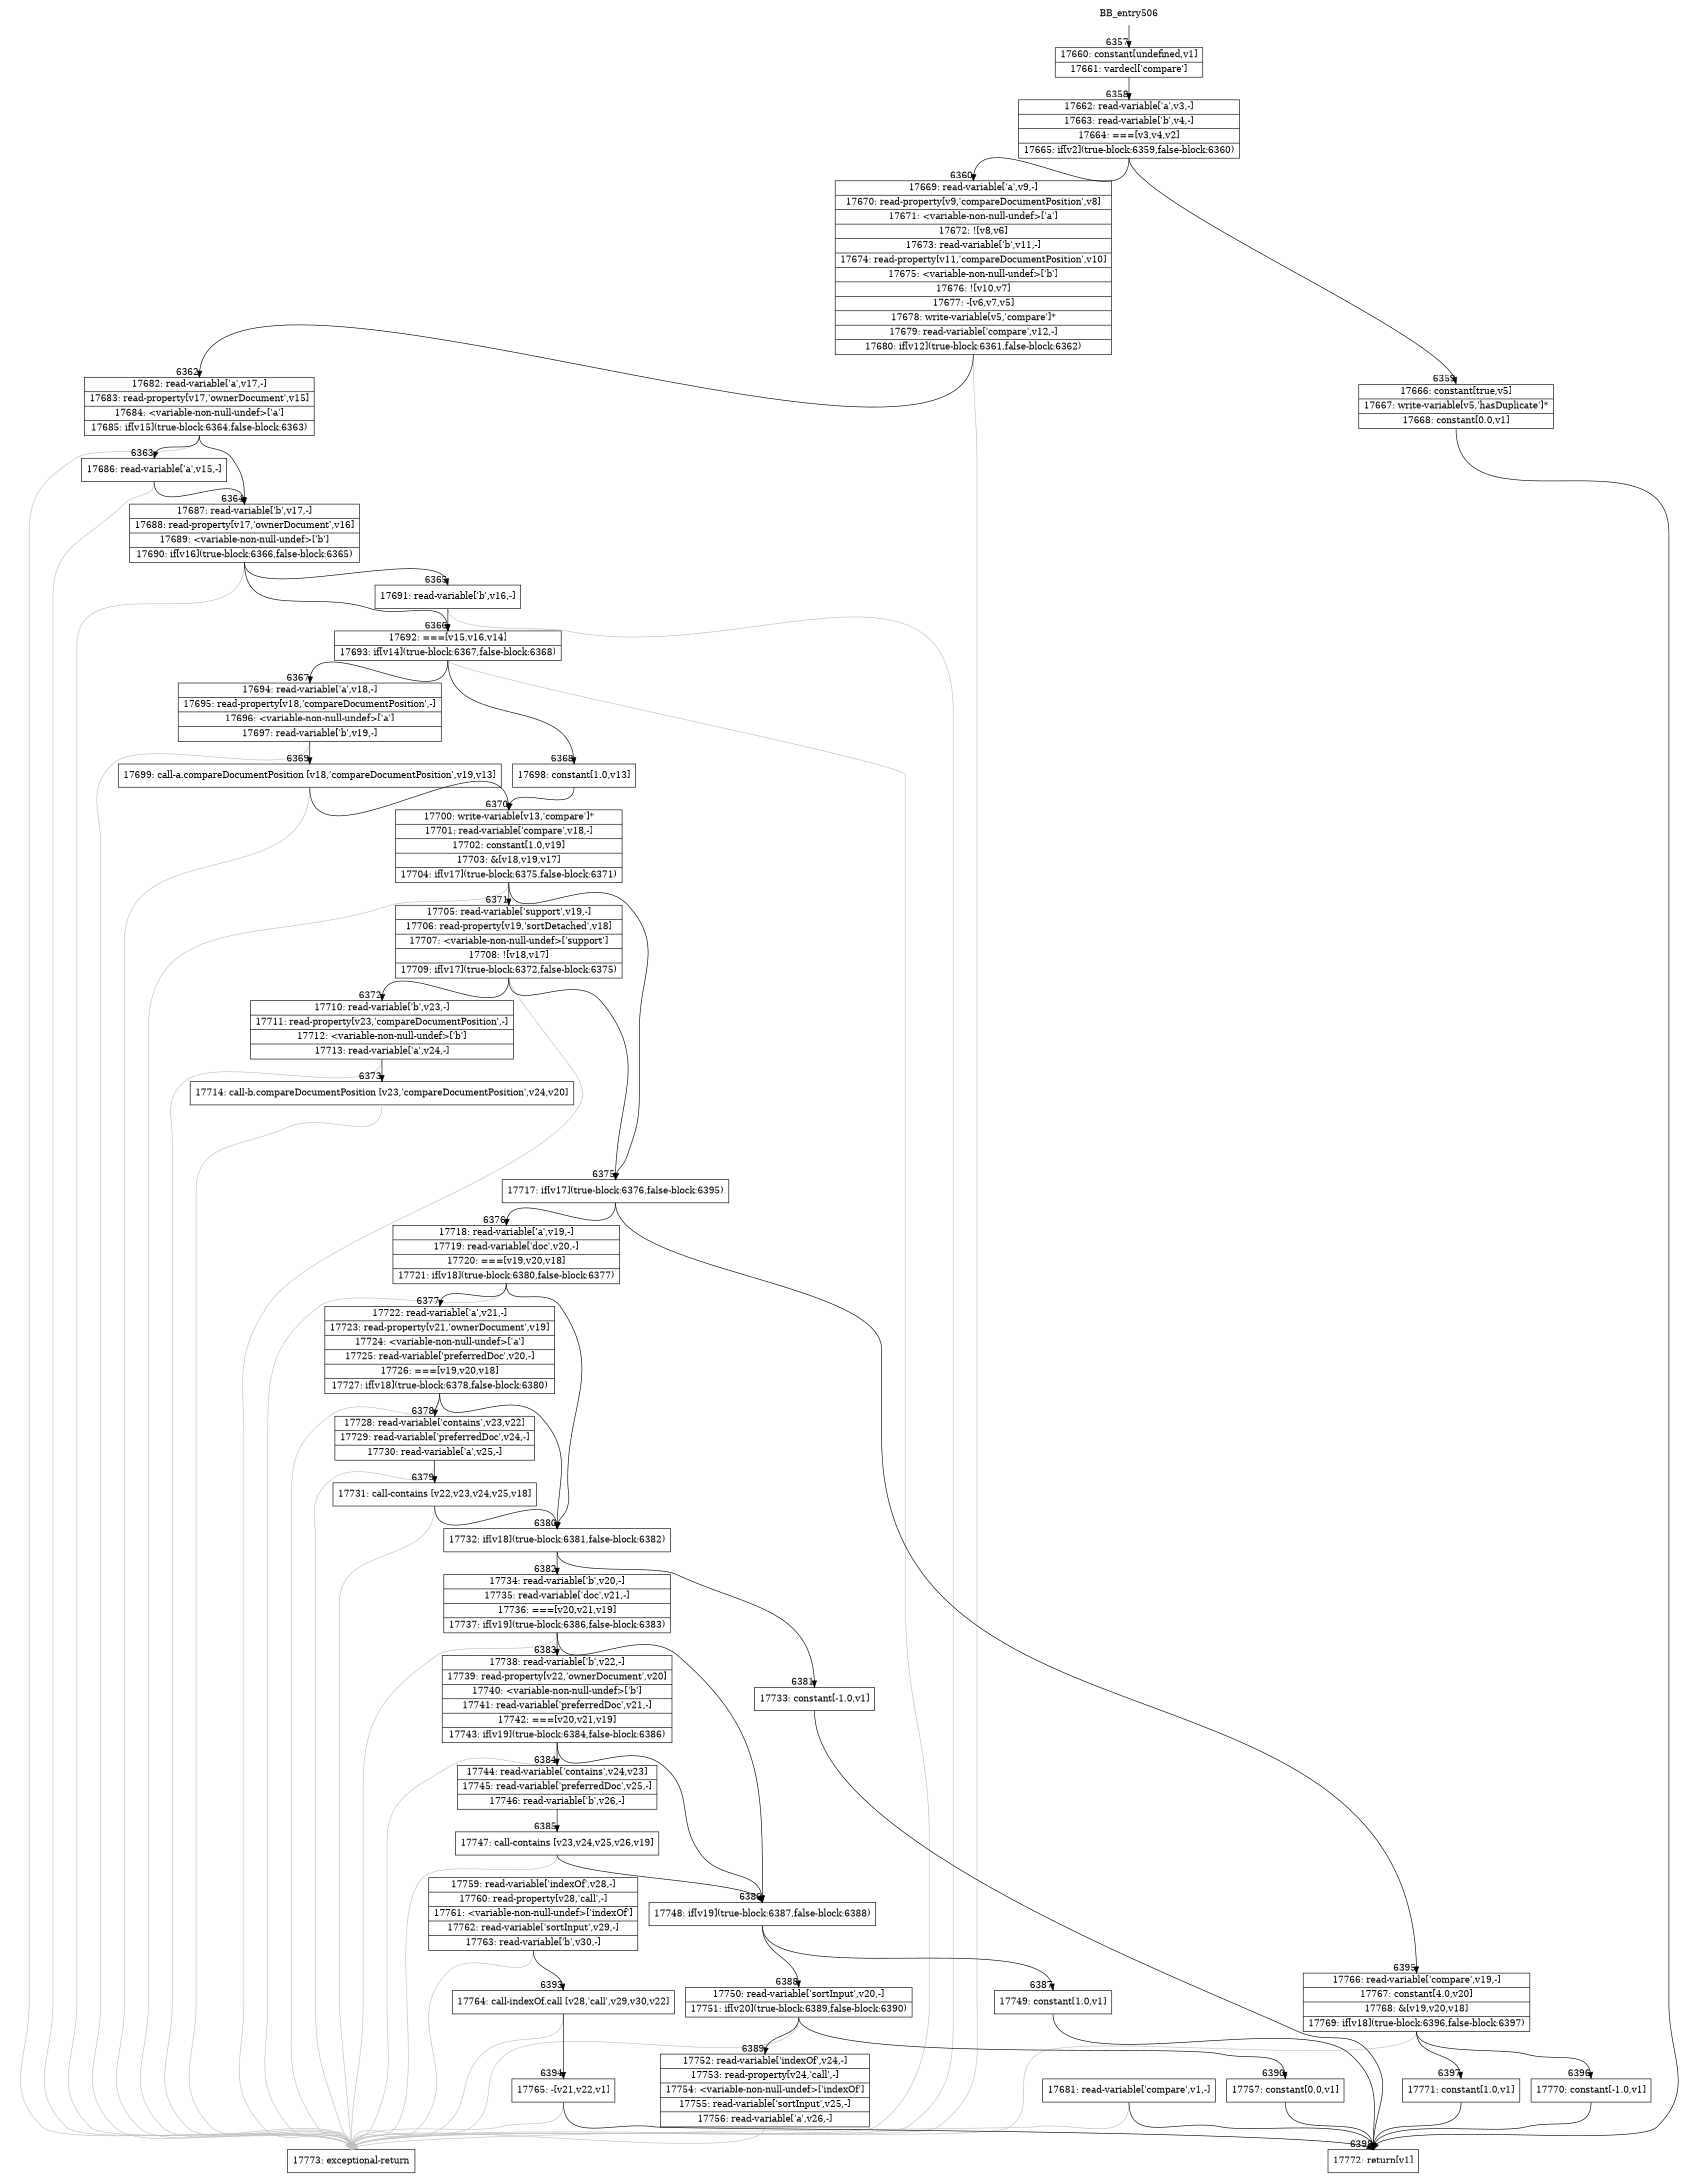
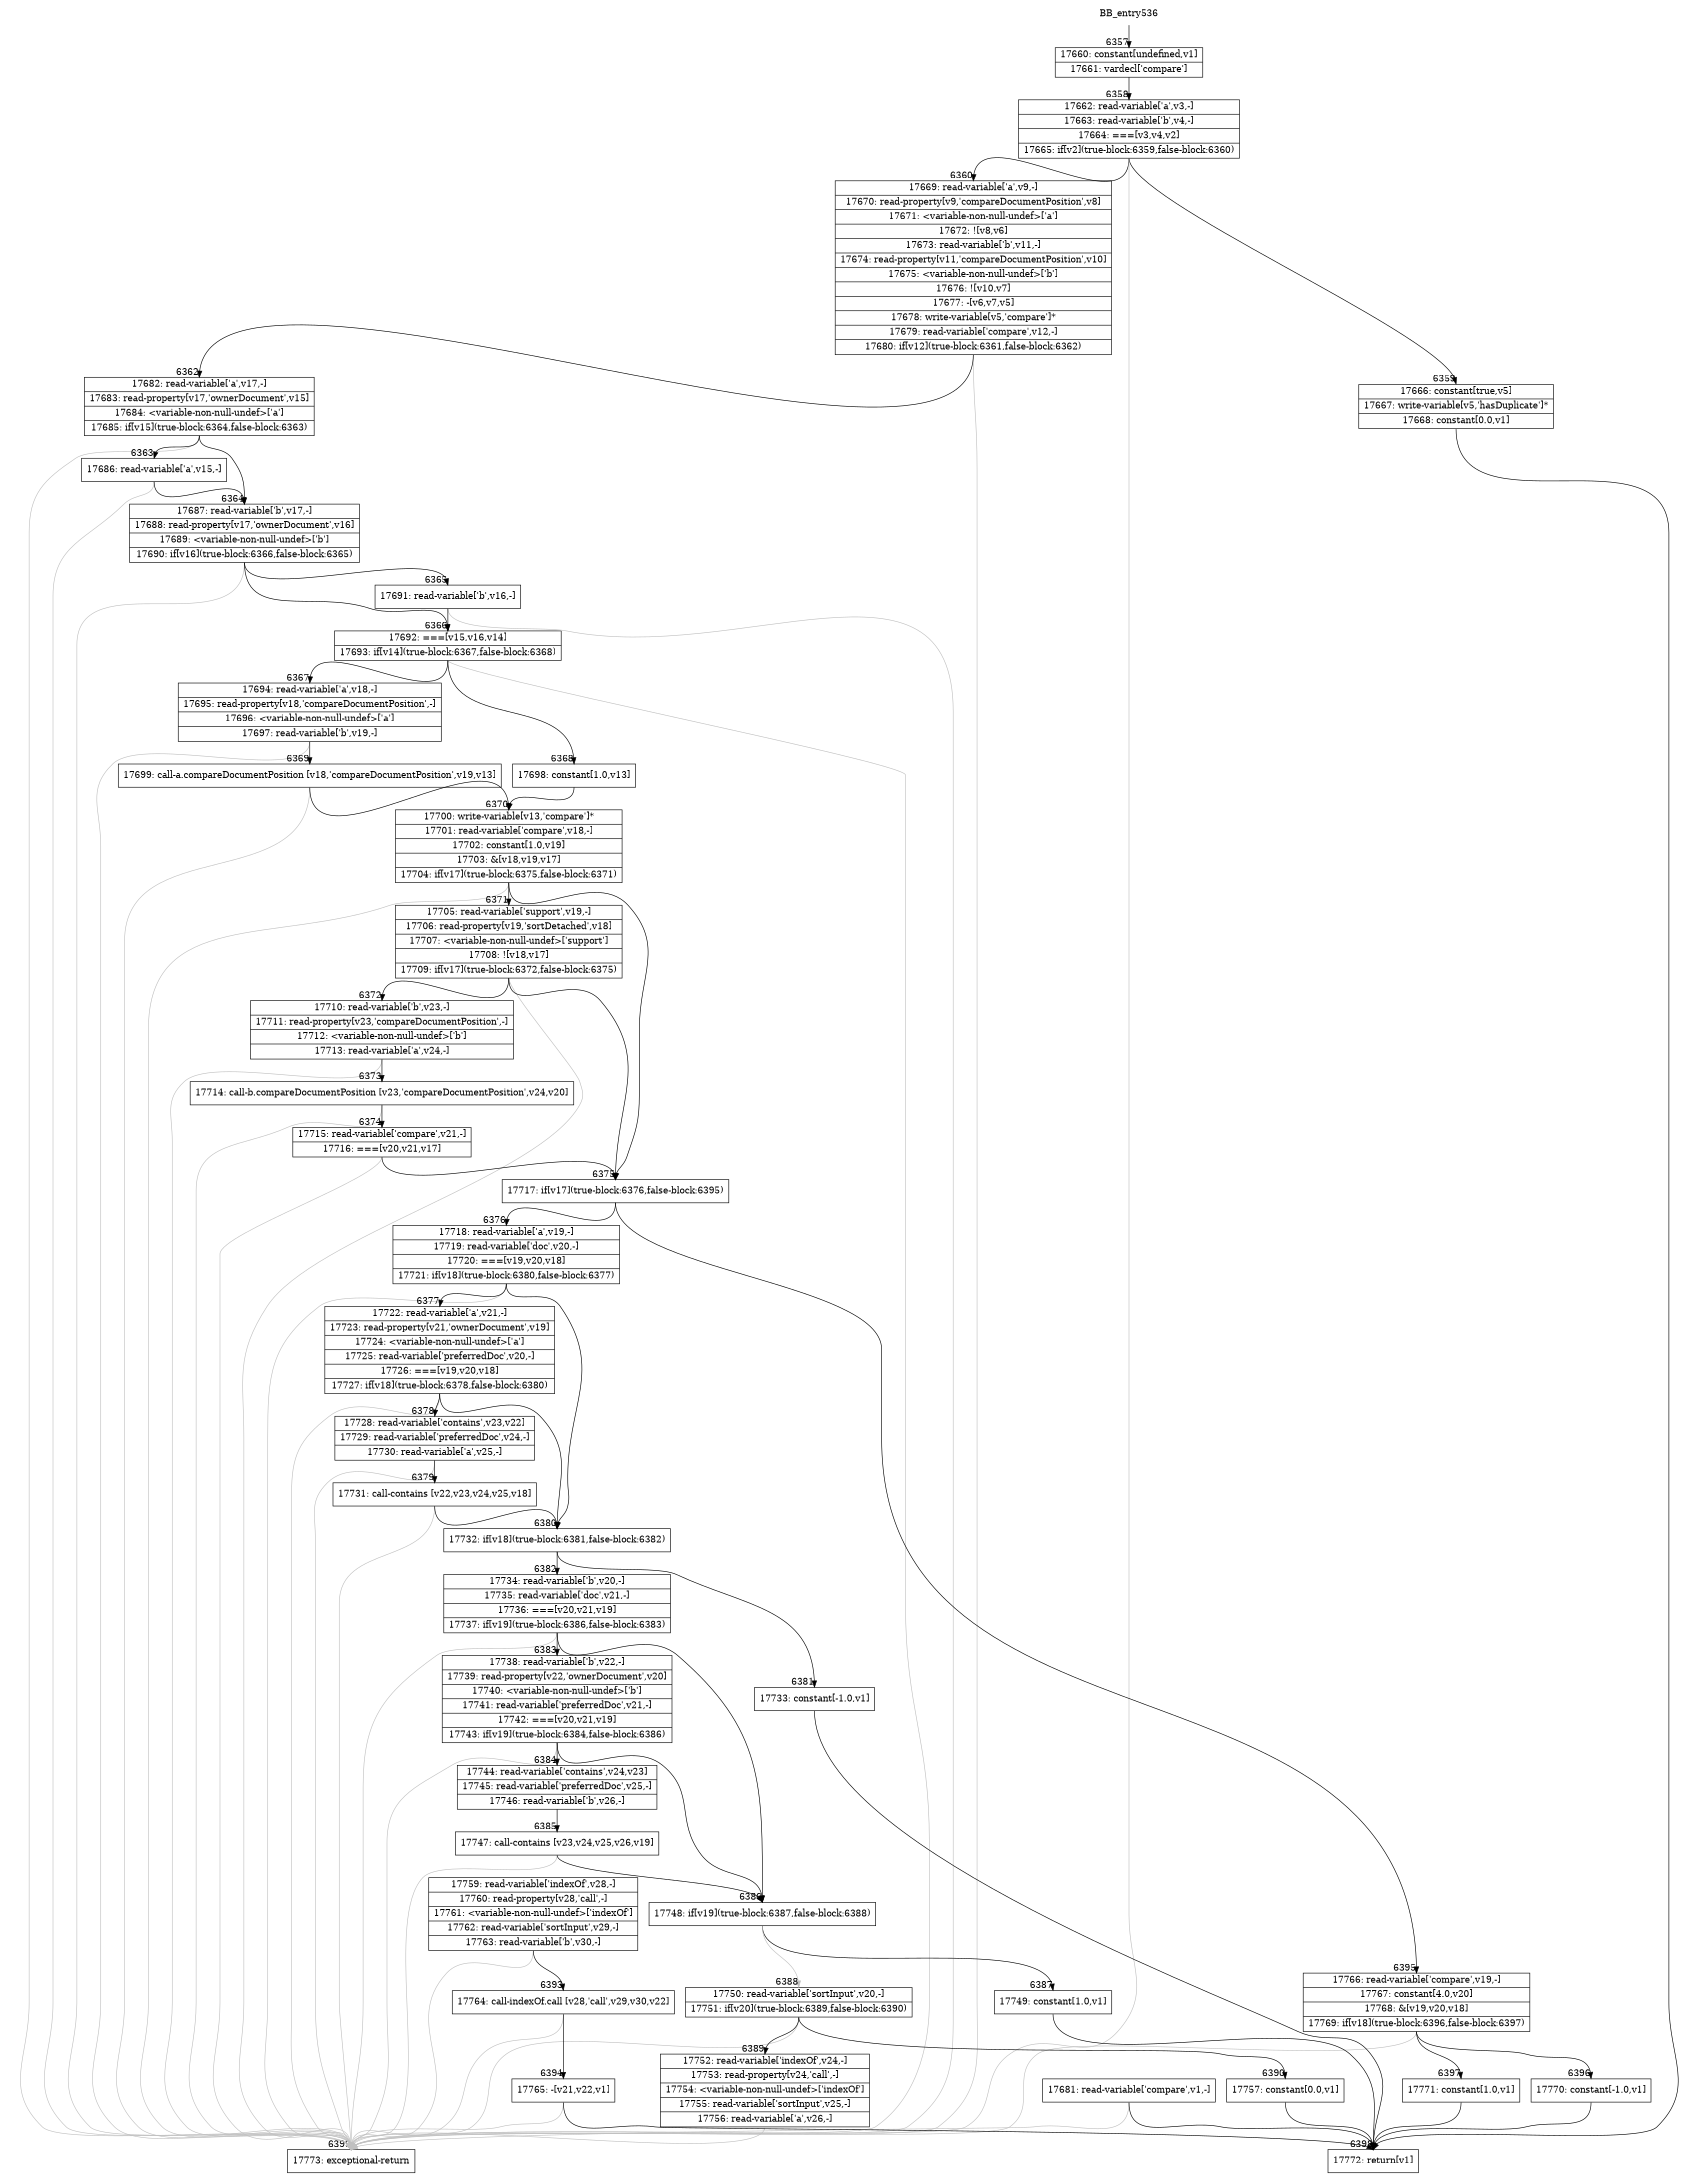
(1129, 14) -> (1129, 14)
none -> (382, 1142)
none -> (1129, 1504)
(778, 1955) -> (778, 1955)
